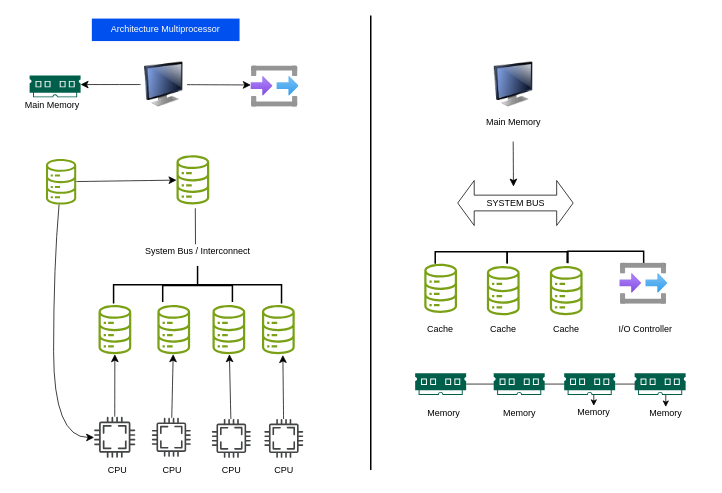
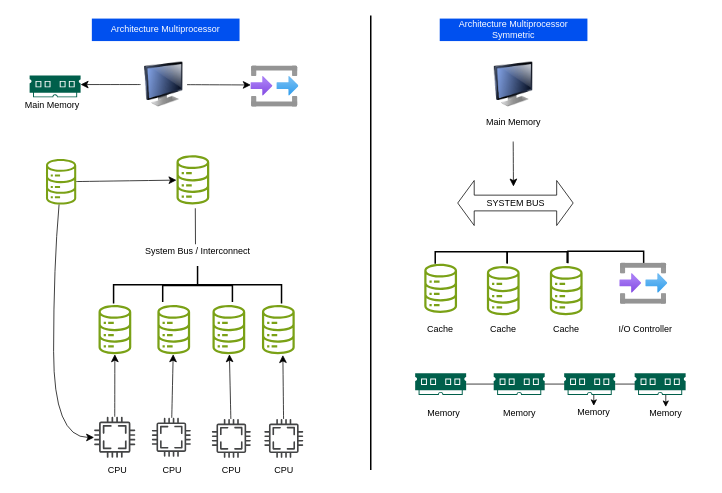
none -> (514, 30)
